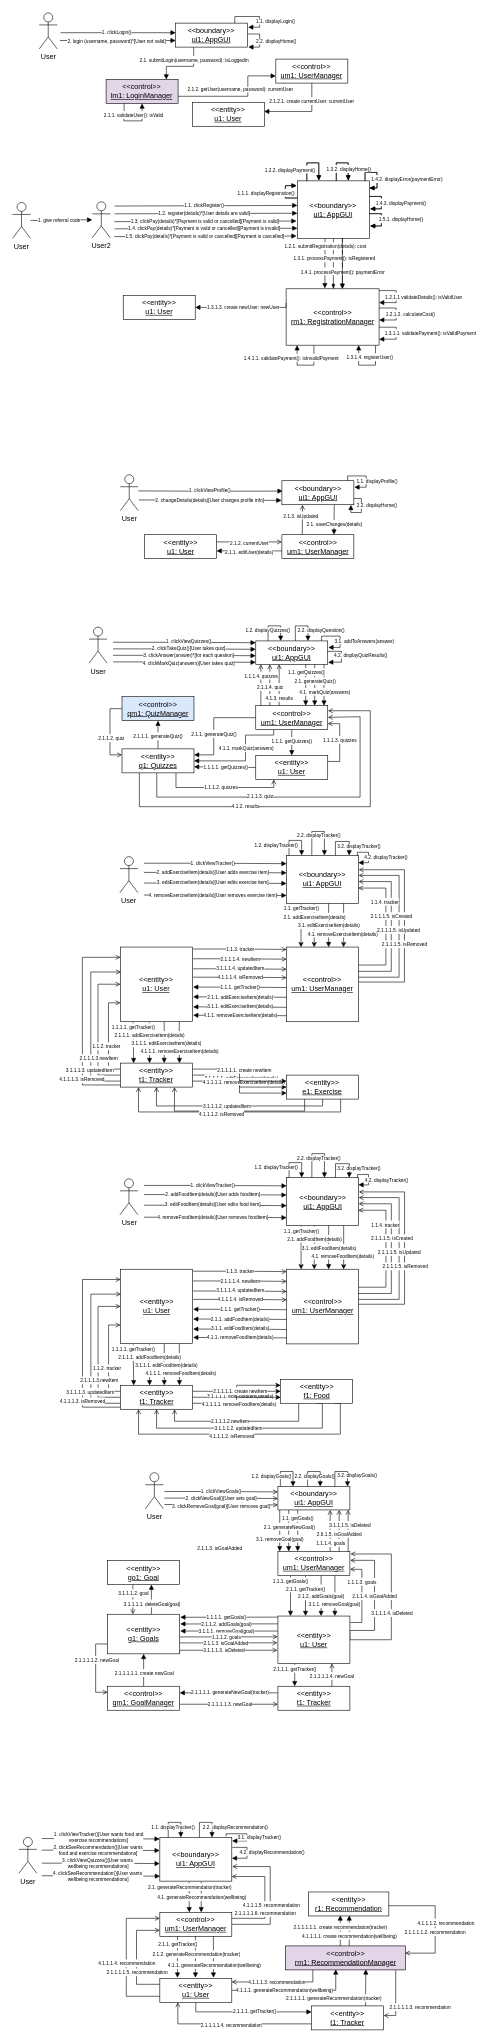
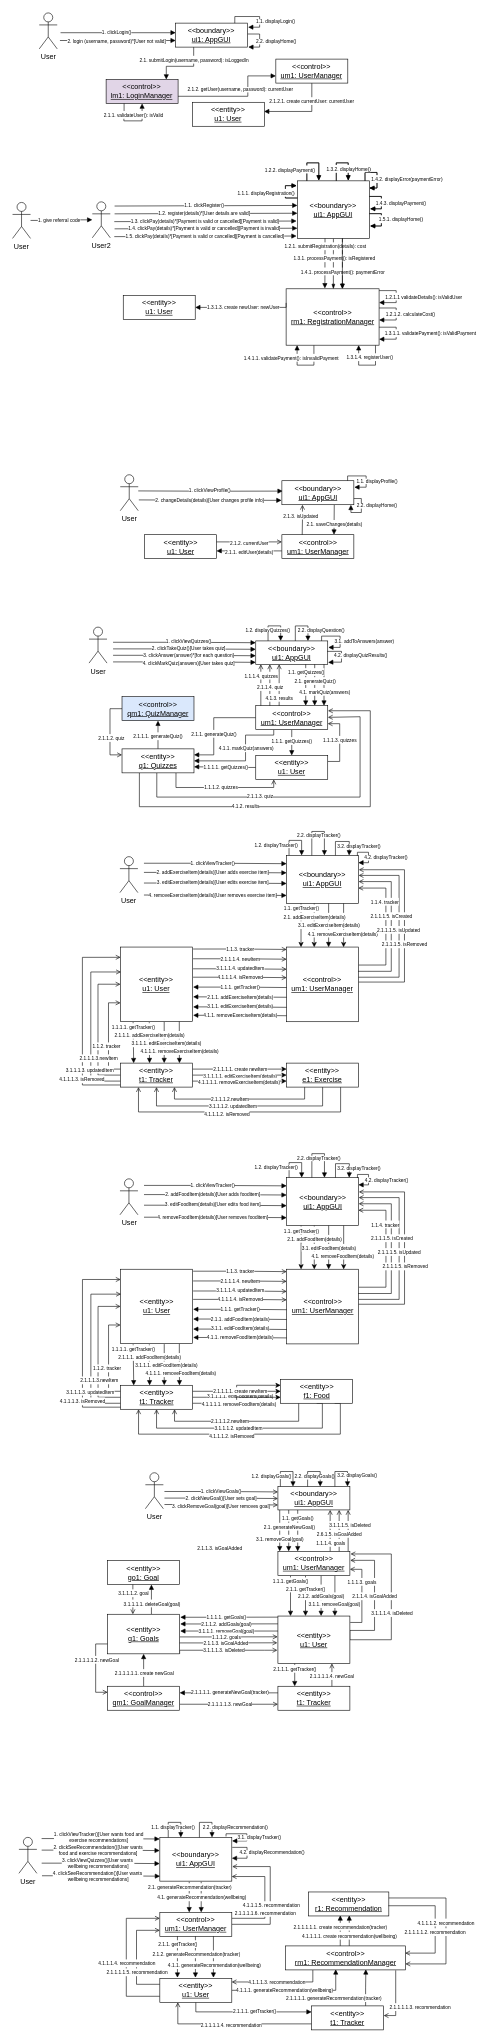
(323, 1087) -> (323, 1075)
(346, 1958) -> (346, 1958)
none -> (428, 1964)
